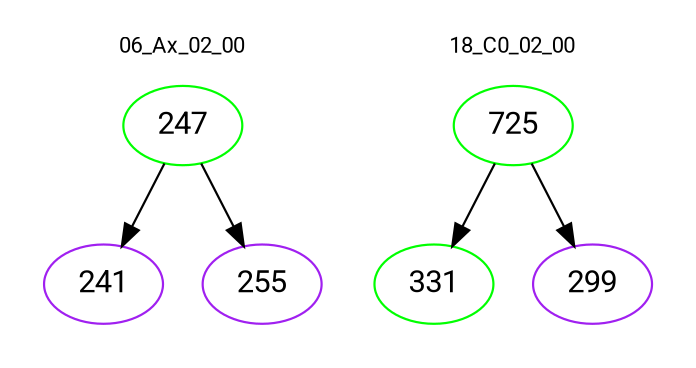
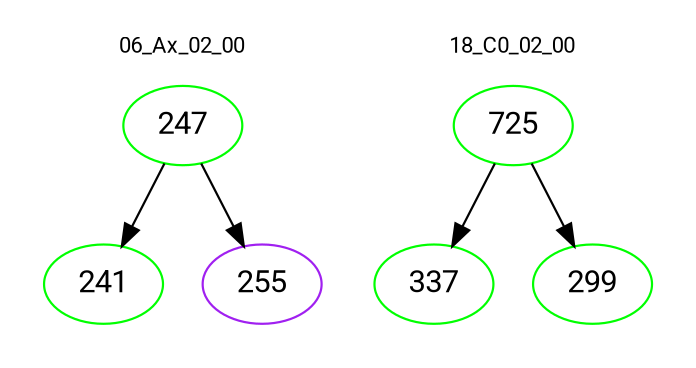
(104, 284) -> (104, 284)
(434, 284) -> (434, 284)
(593, 284) -> (593, 284)
